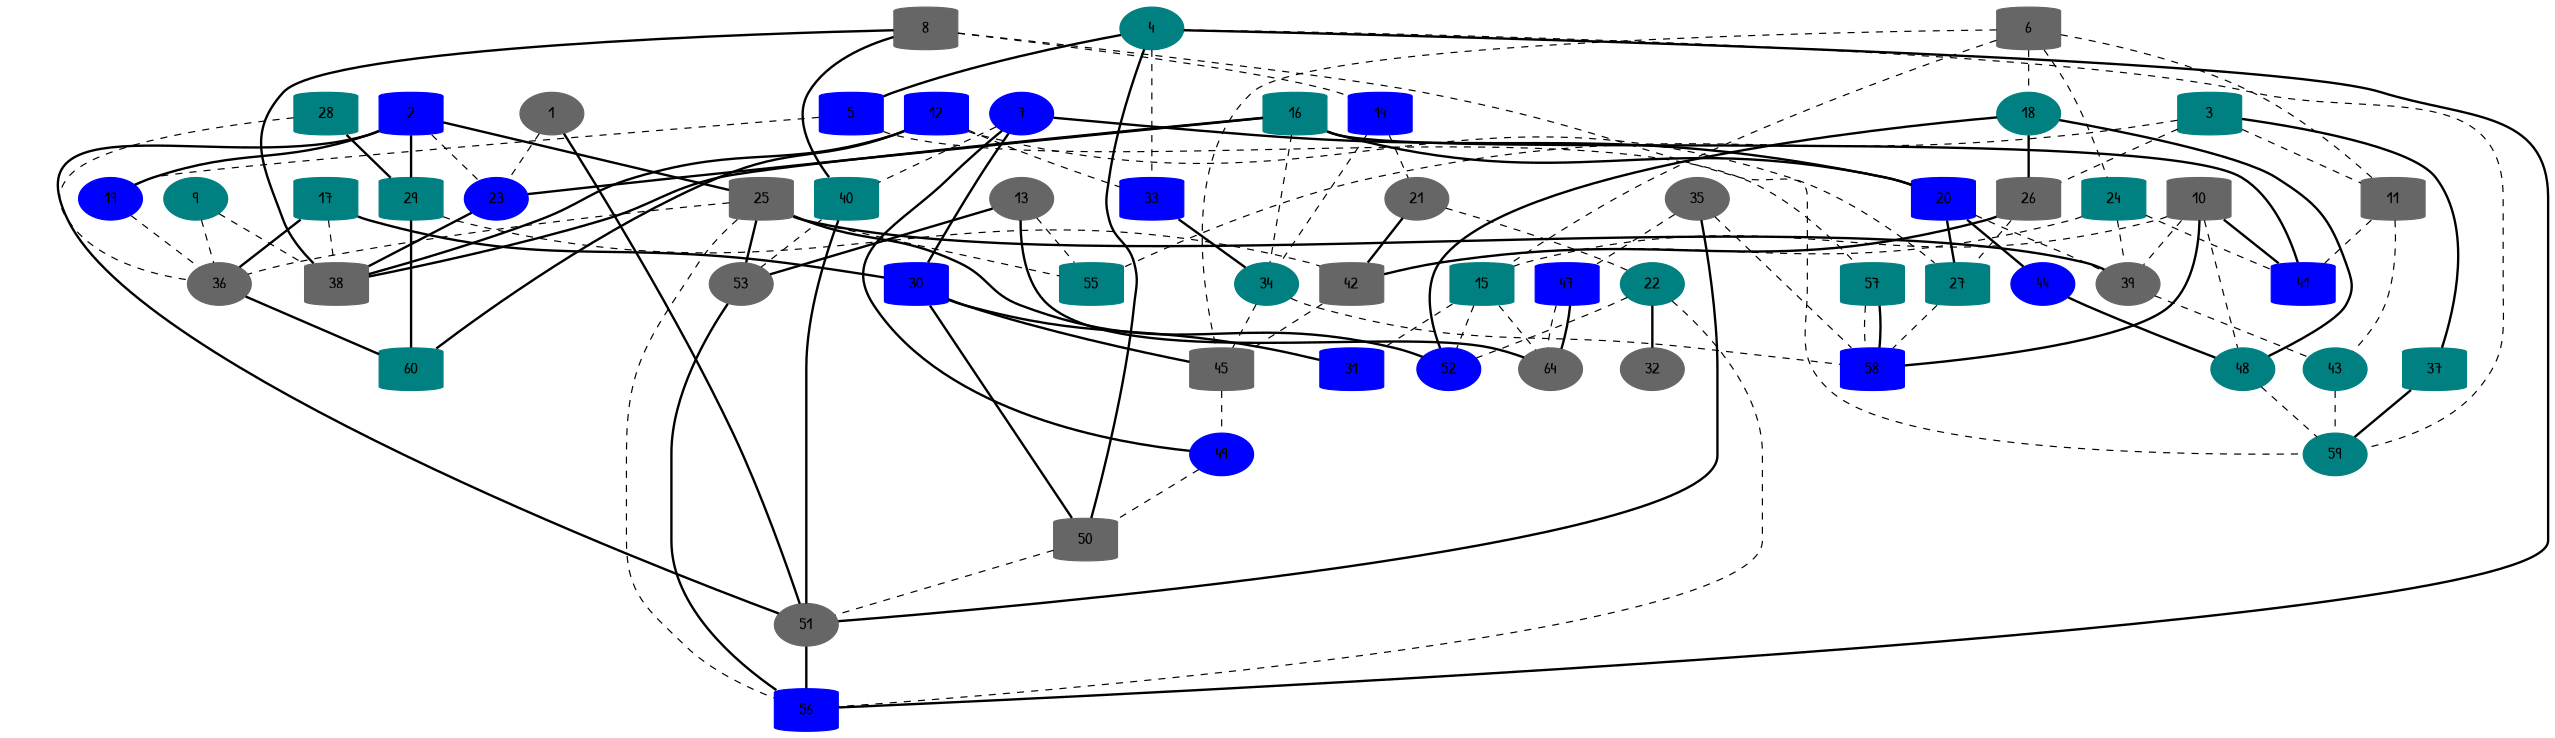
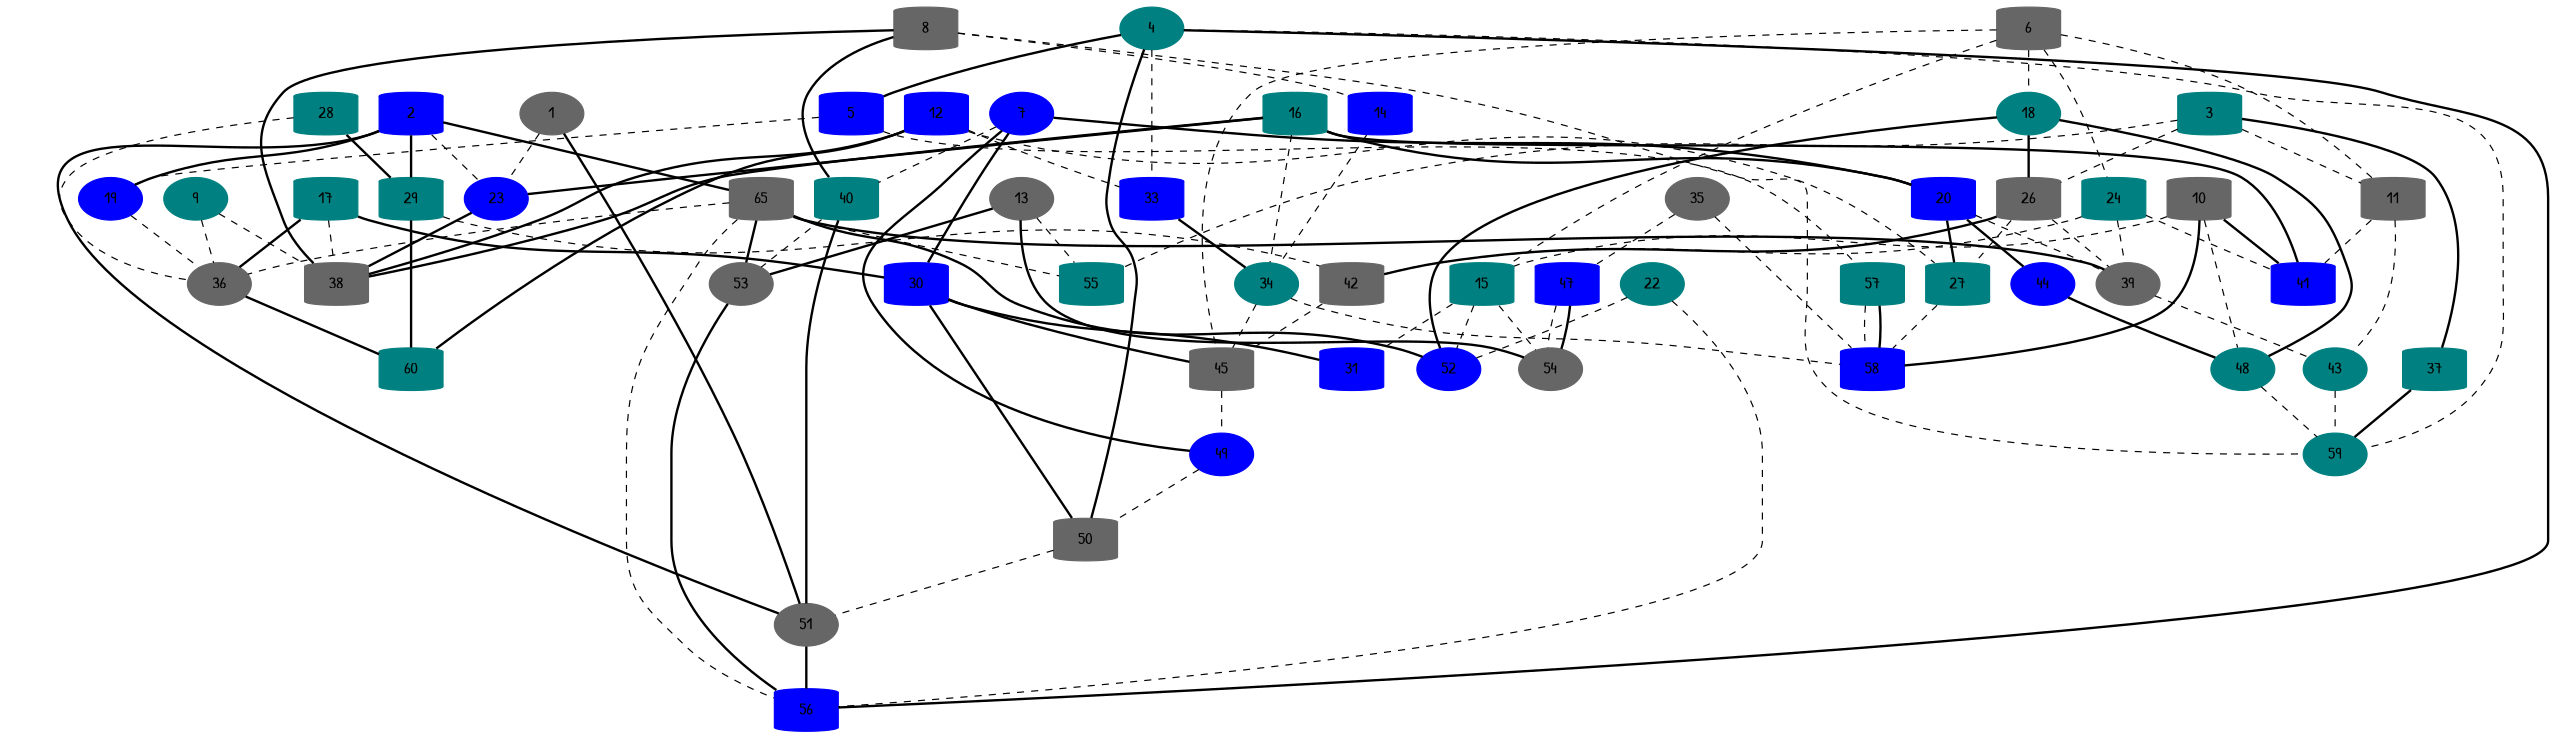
(761, 199) -> (761, 199)
(1417, 199) -> none
(2163, 243) -> (2081, 243)
(1551, 369) -> (1551, 369)
(1652, 369) -> none
(1406, 557) -> none
